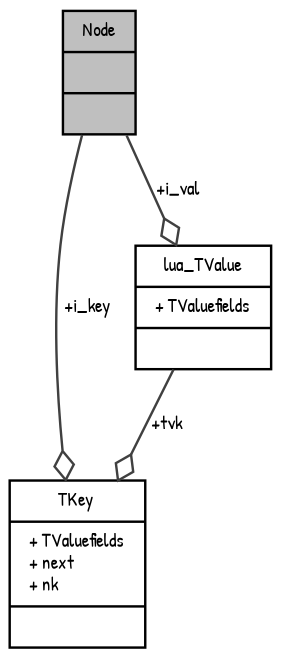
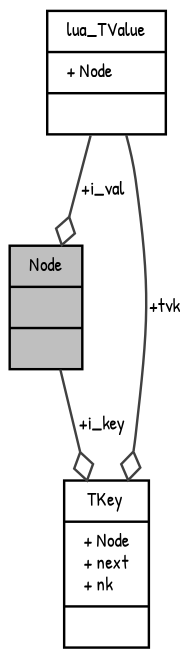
(145, 177) -> (80, 176)
(203, 306) -> (90, 71)
(77, 541) -> (107, 541)
